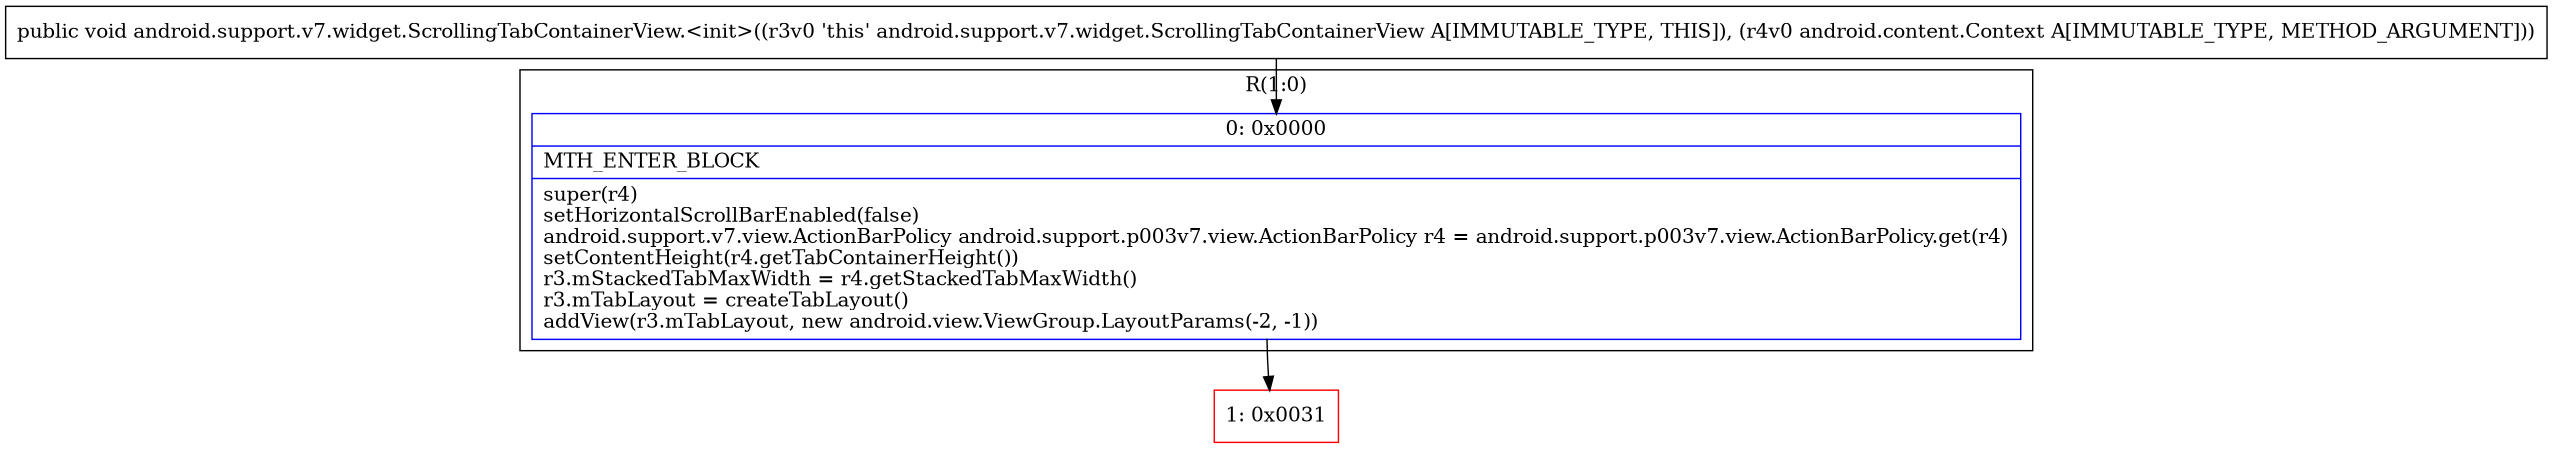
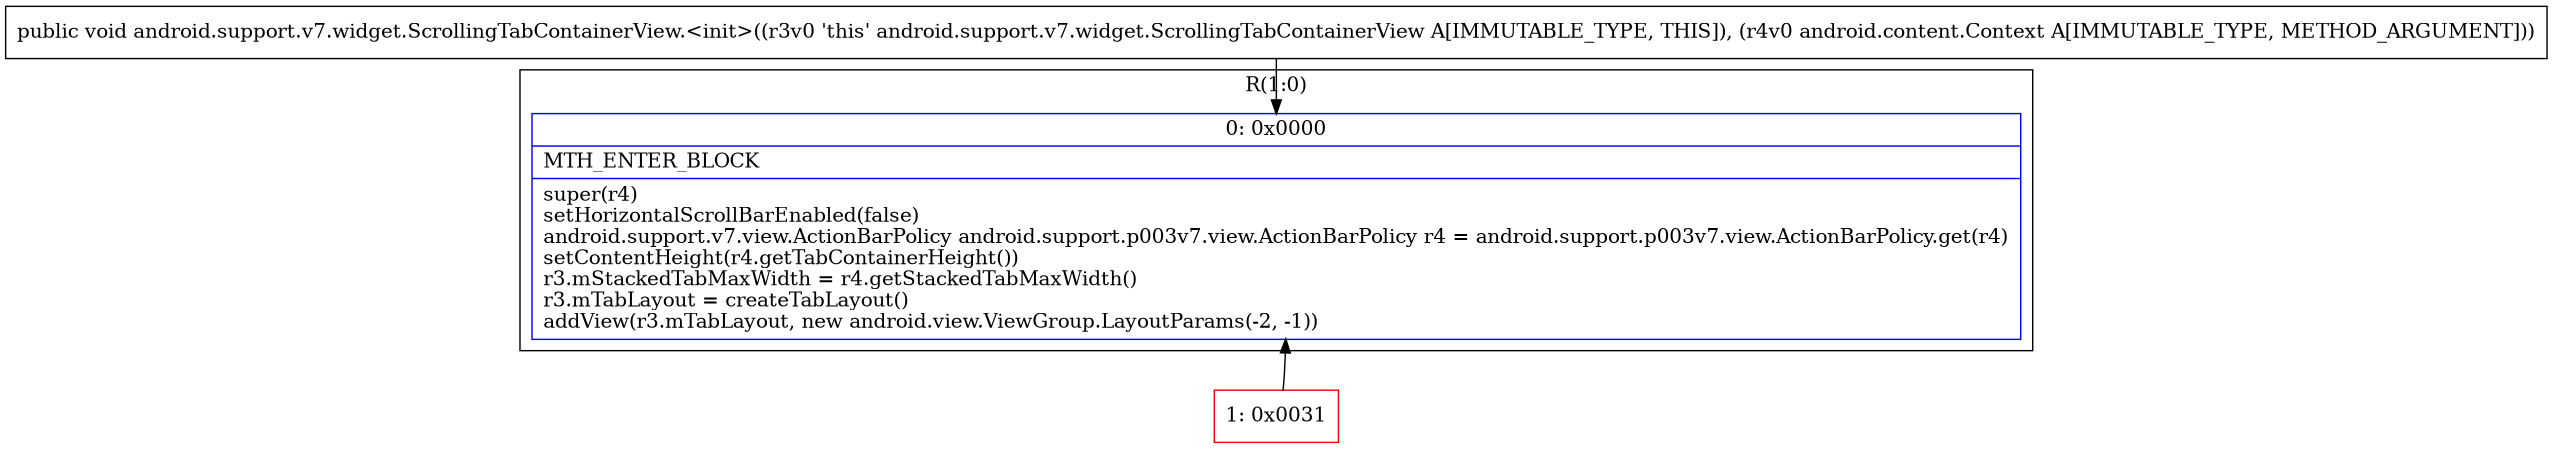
(1268, 359) -> (1285, 372)
